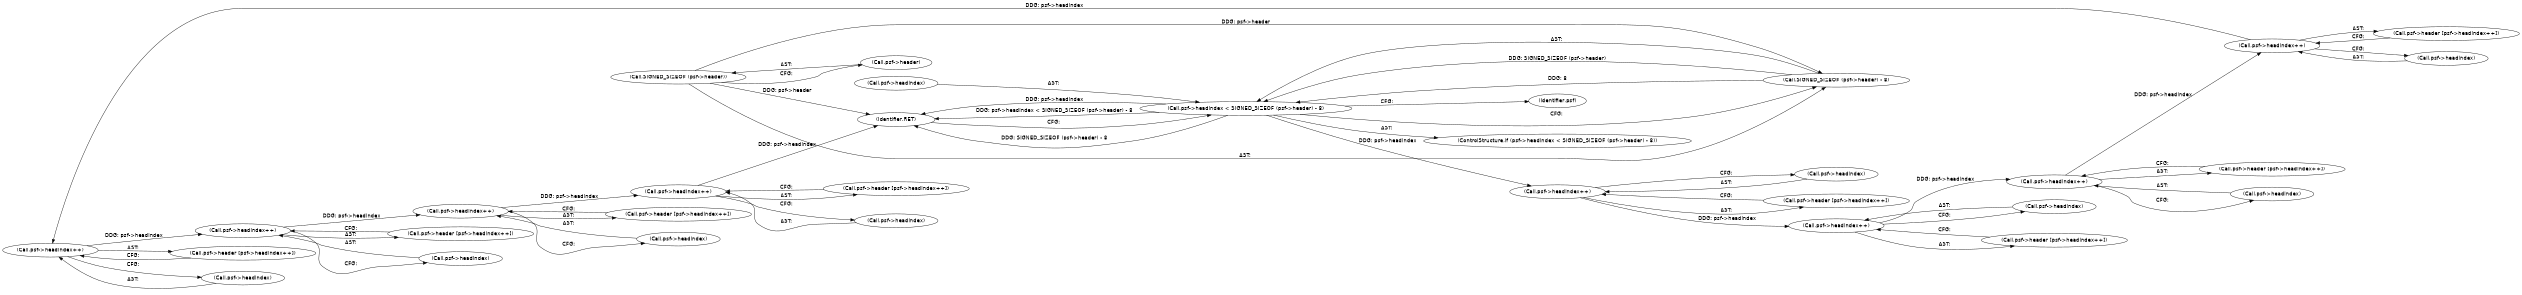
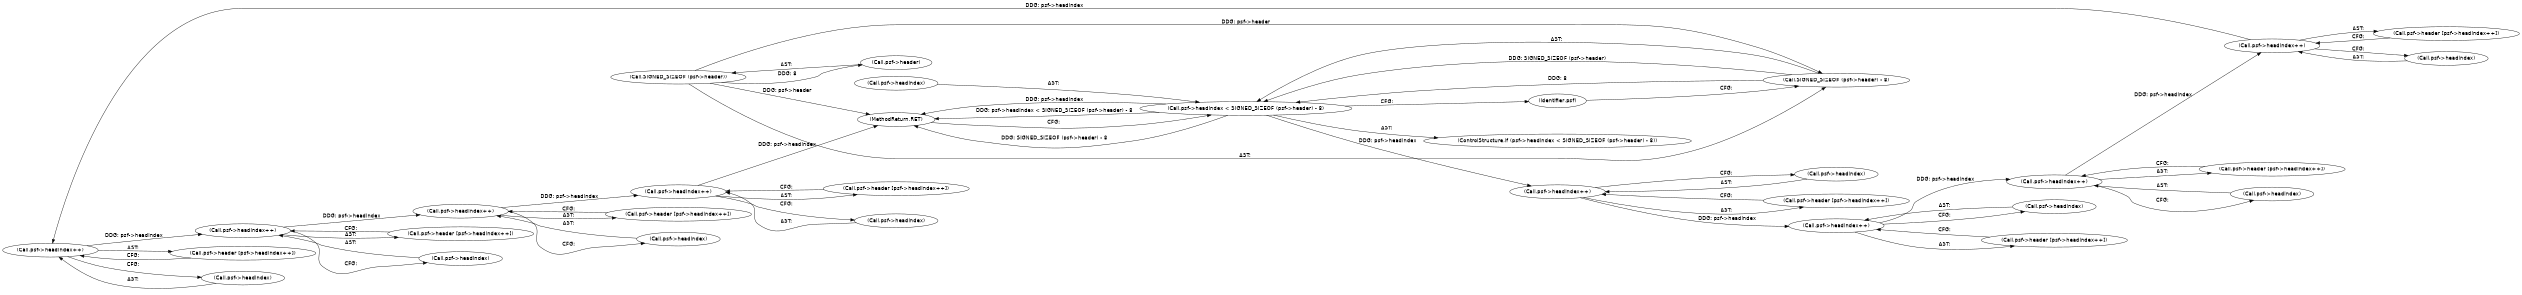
(787, 74) -> (787, 74)
(896, 120) -> (896, 120)
(1558, 125) -> (1691, 96)
